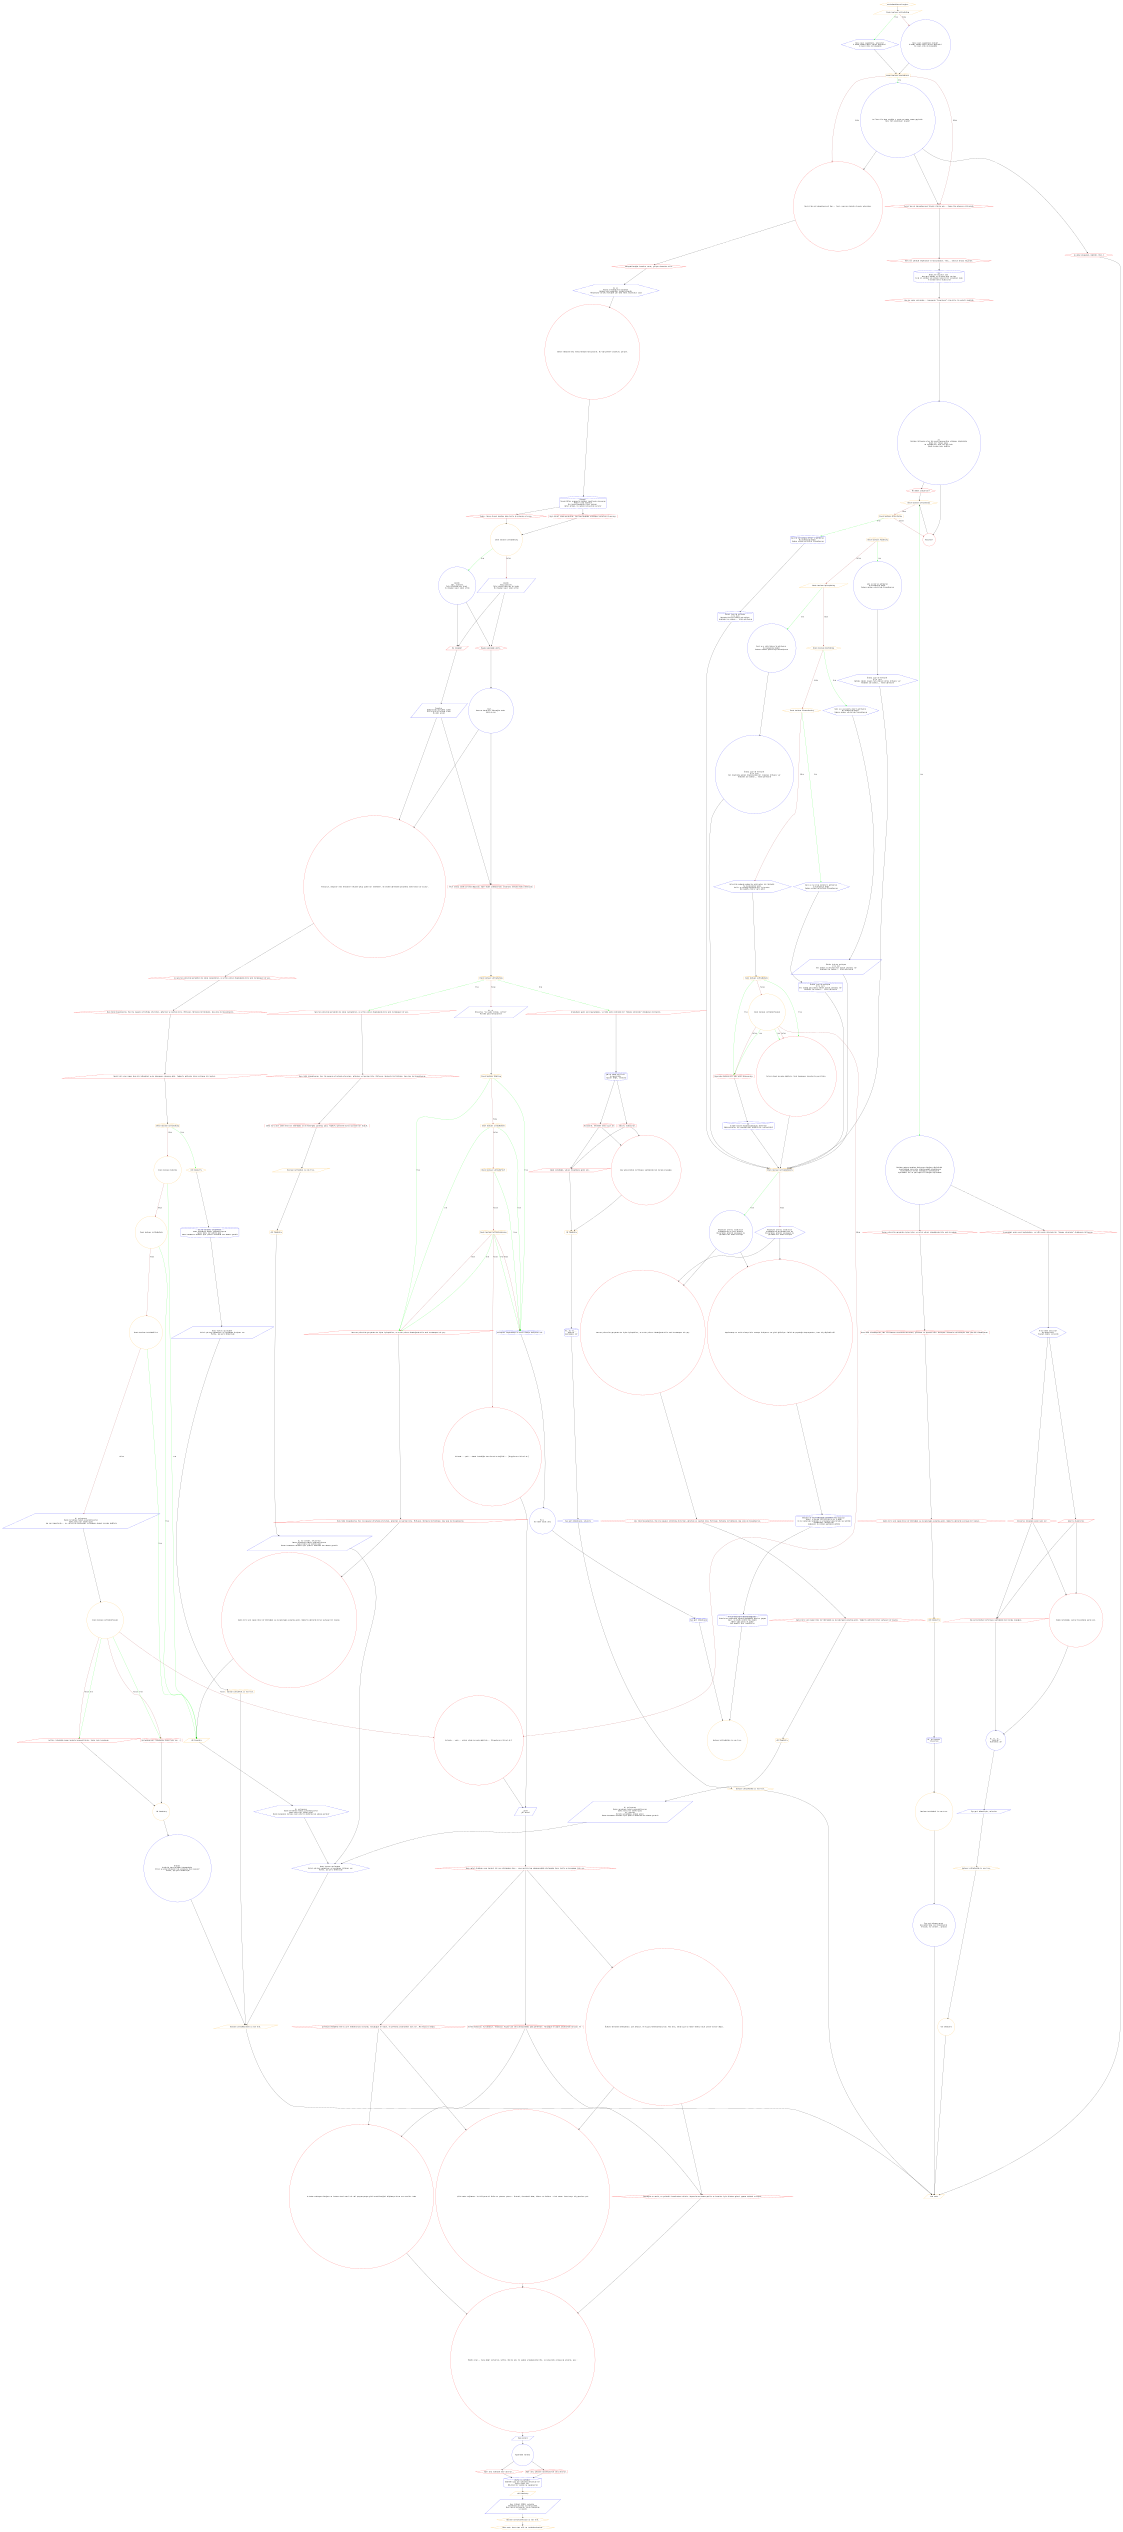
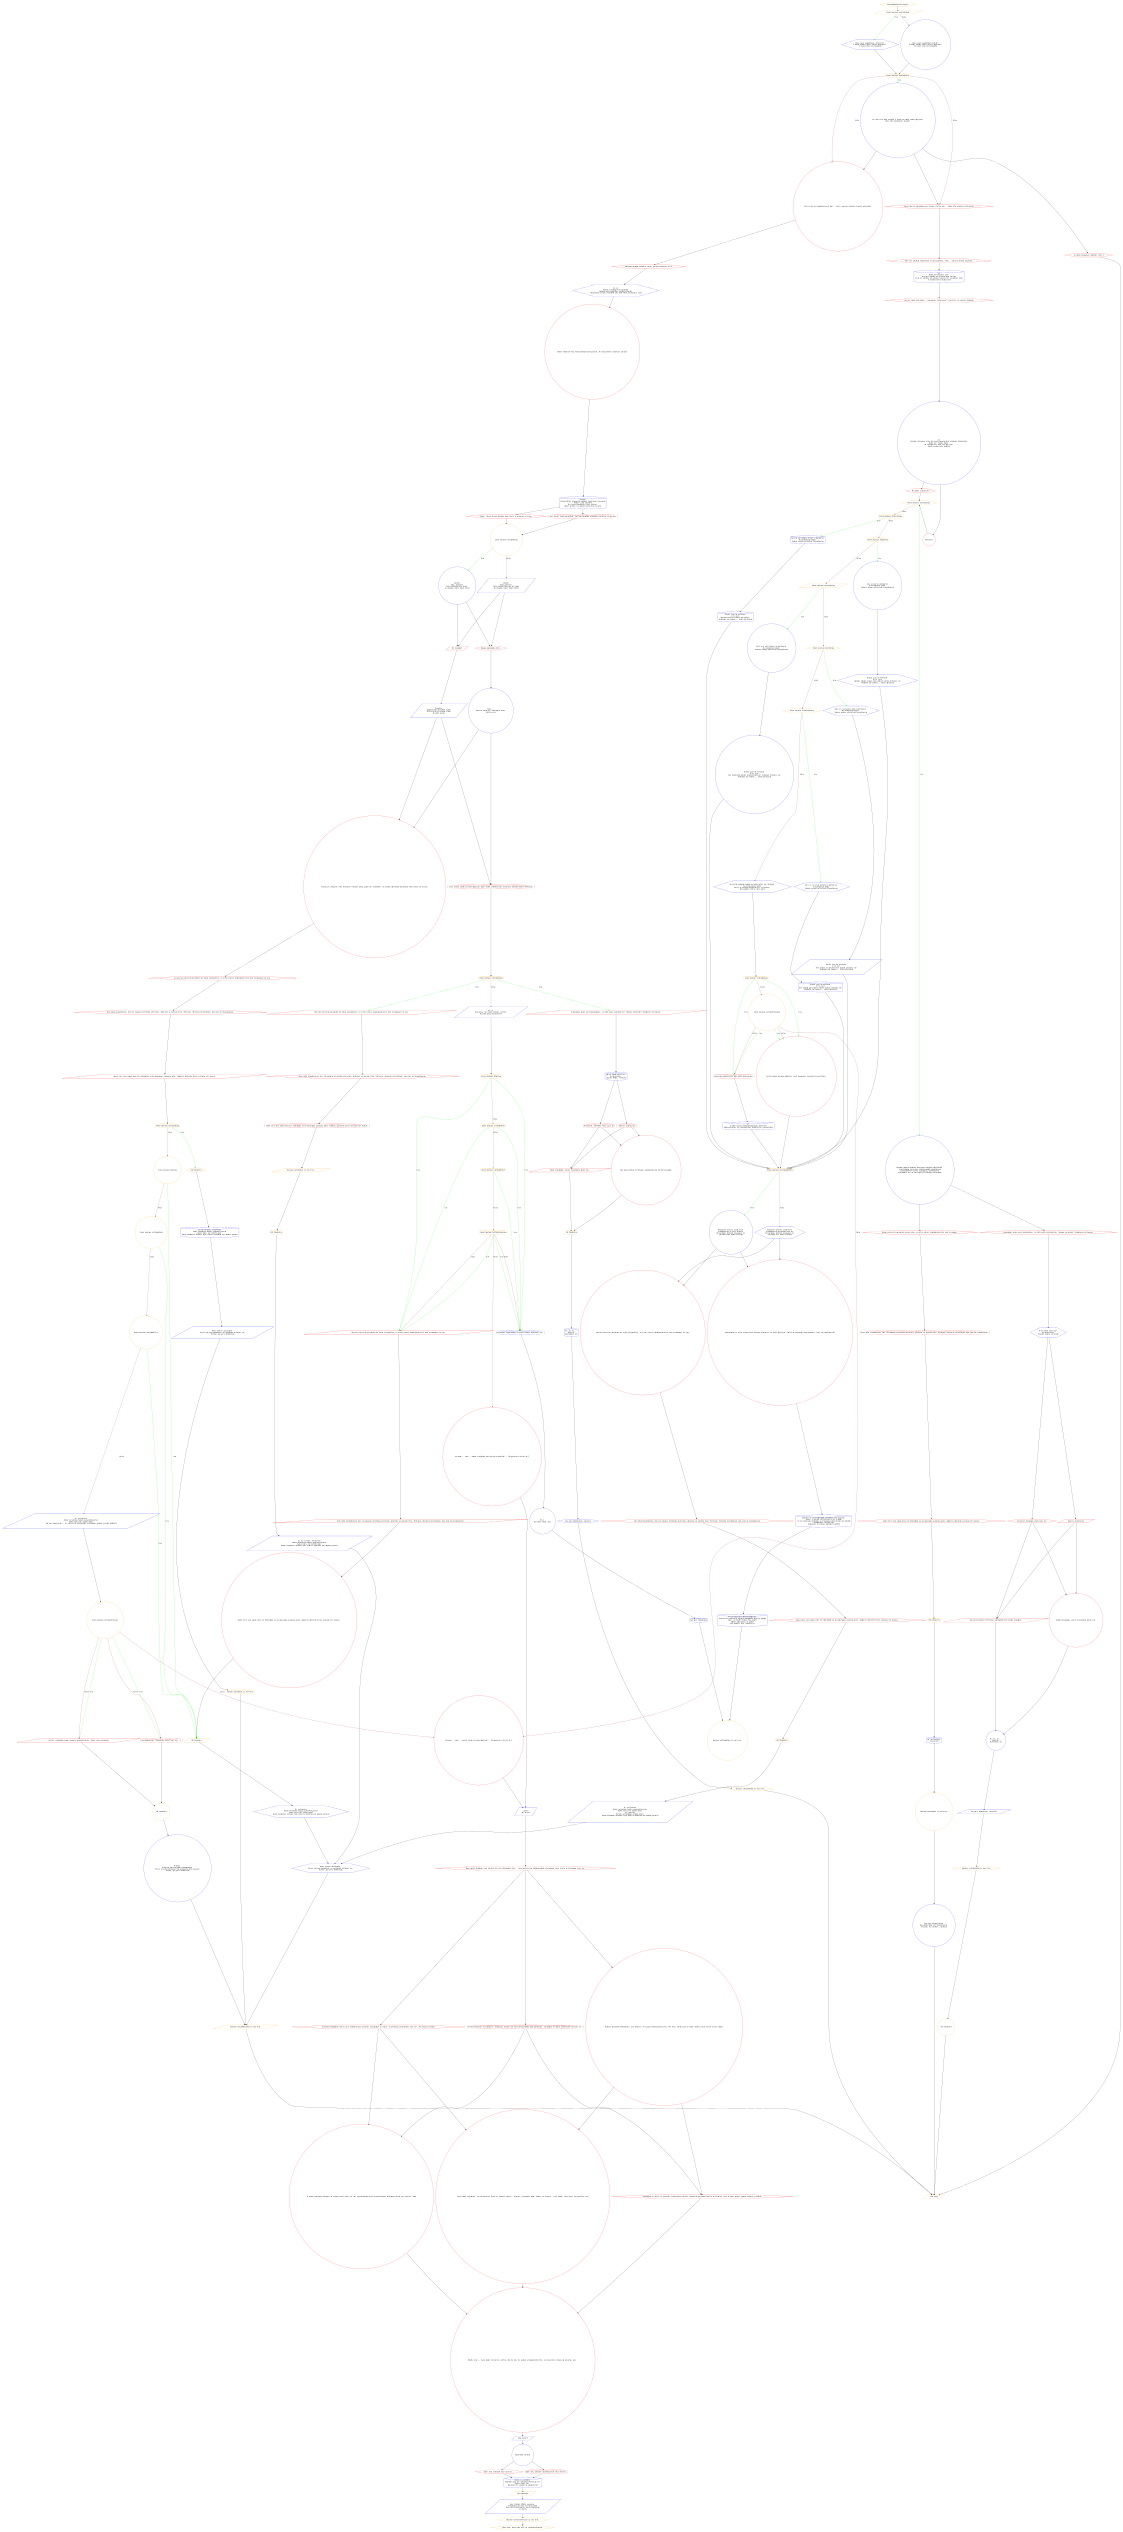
(909, 527) -> (884, 528)
